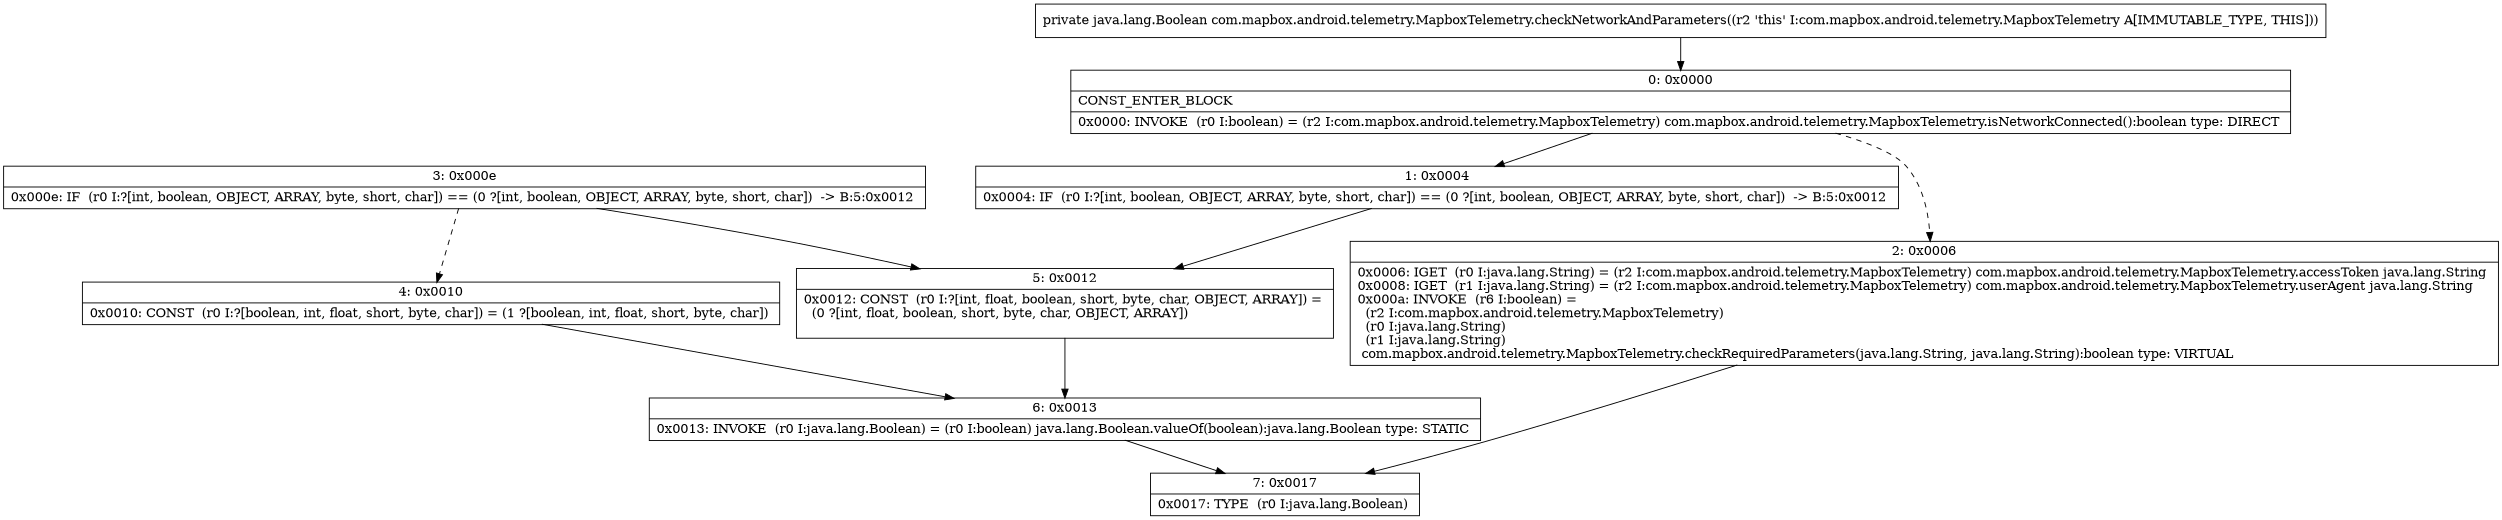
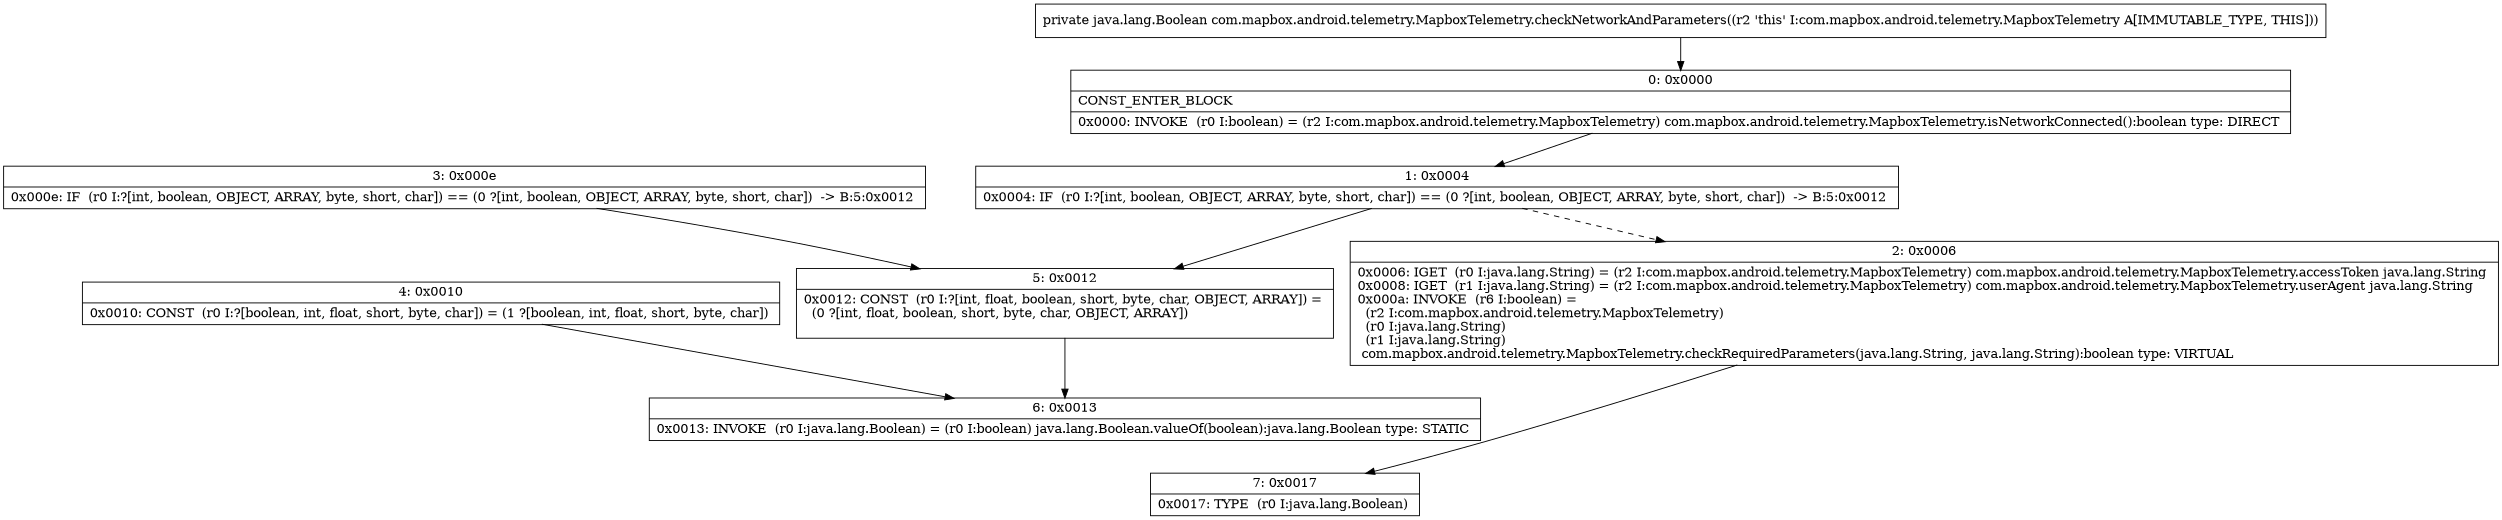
(1904, 164) -> (1589, 224)
(449, 241) -> none
(1171, 455) -> none
